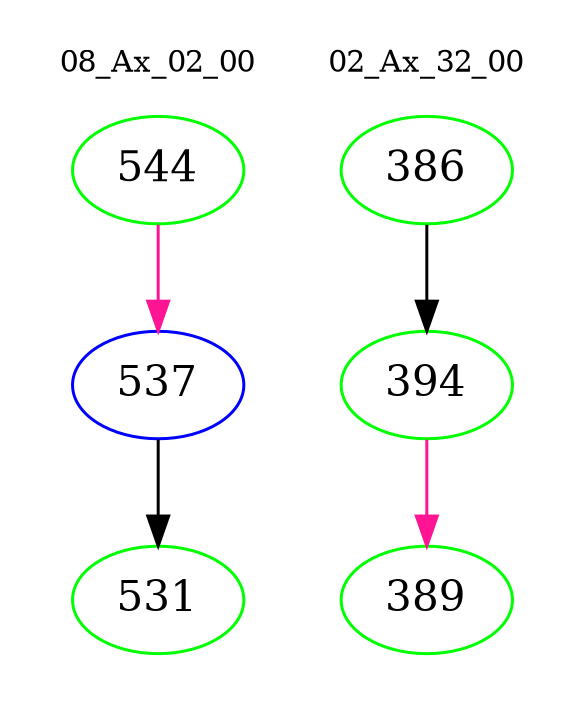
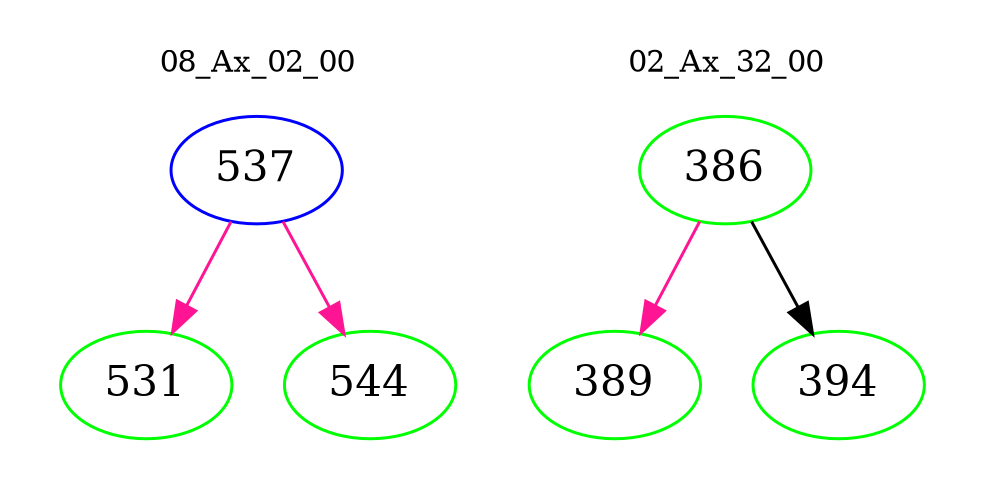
(158, 263) -> (306, 264)
(158, 478) -> (209, 264)
(427, 478) -> (677, 264)
